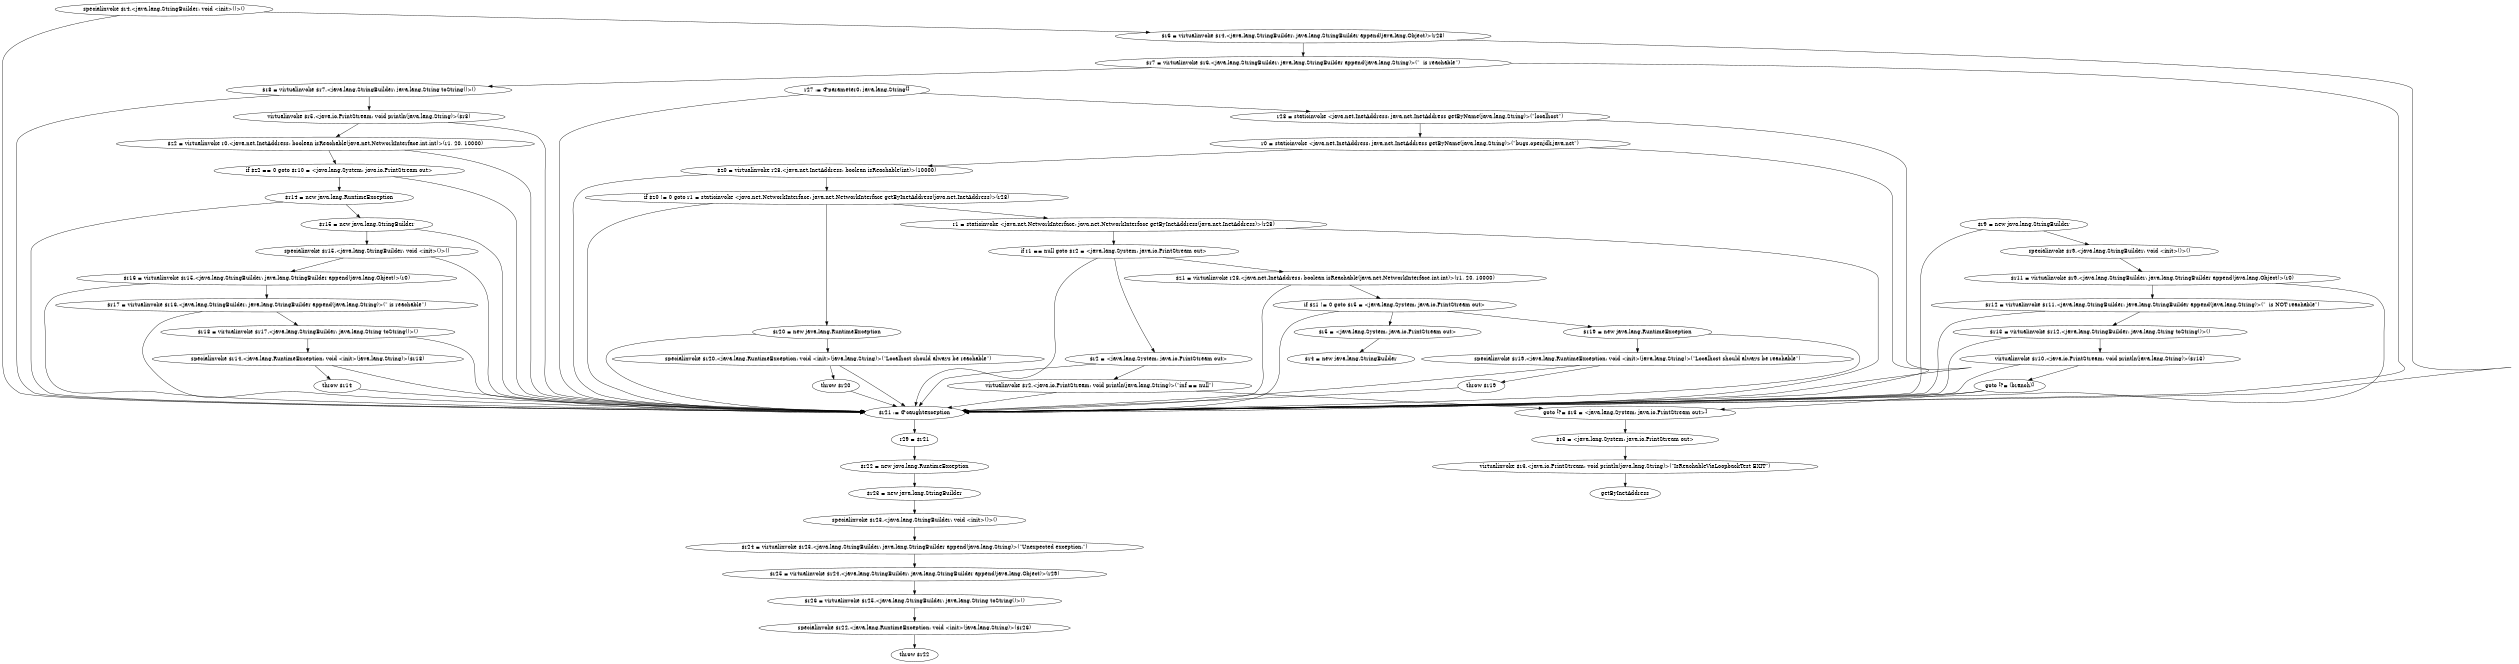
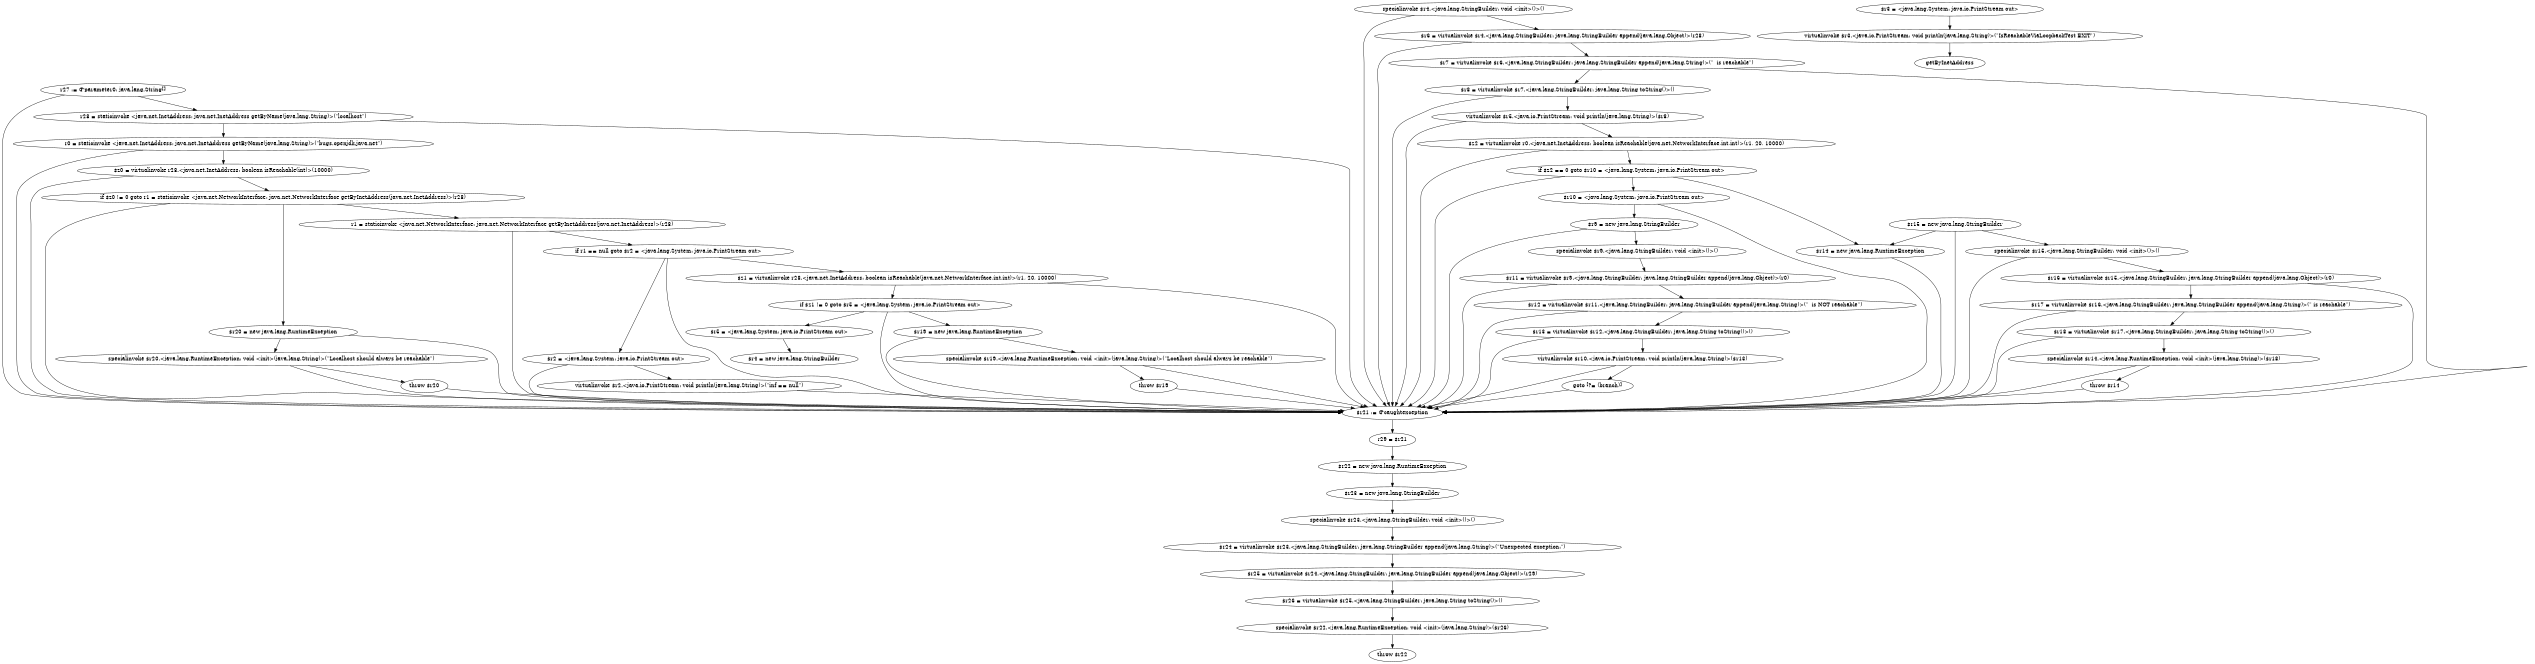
none -> (1634, 198)
(352, 210) -> (1915, 237)
(1625, 413) -> none
